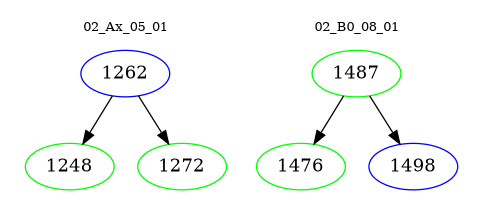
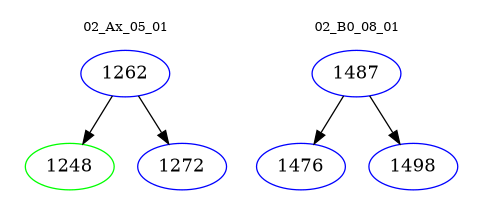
(356, 74) -> (356, 74)
(182, 167) -> (182, 167)
(301, 167) -> (301, 167)
